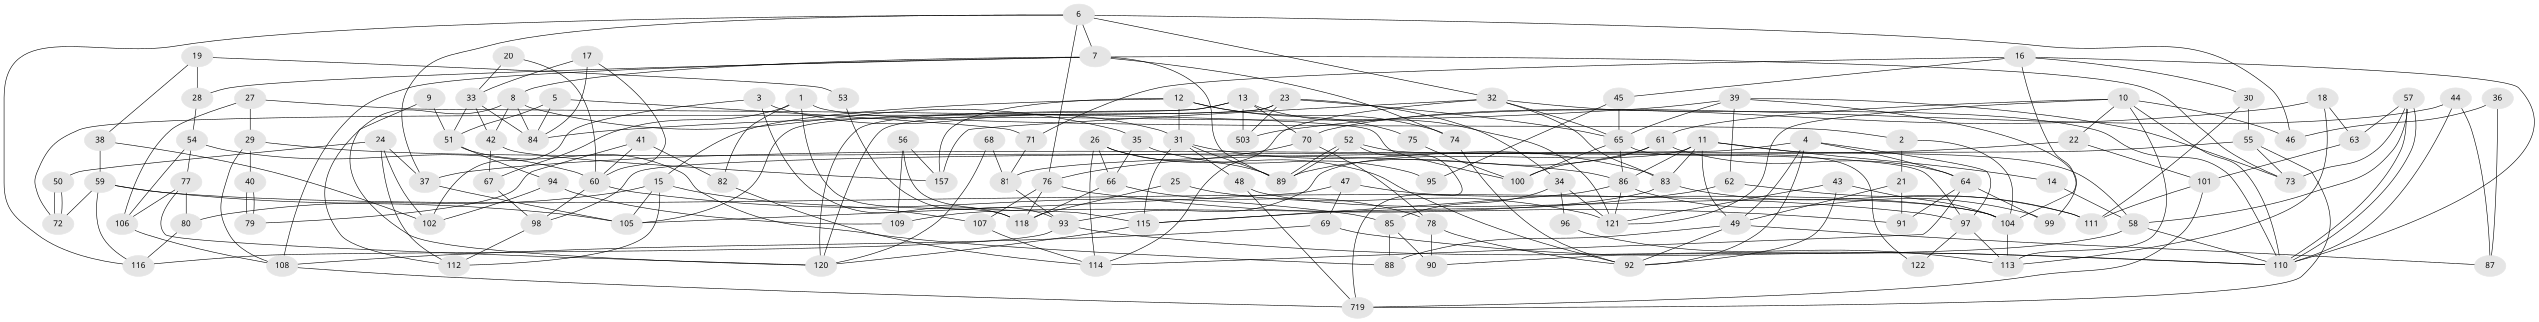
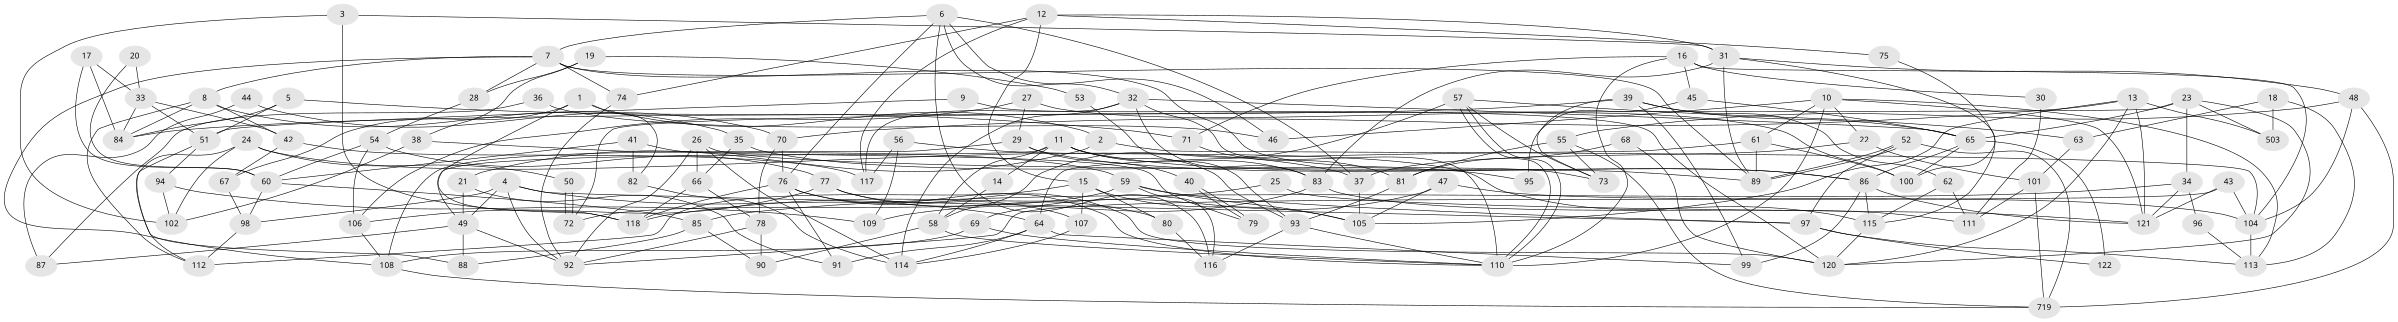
(2249, 119) -> (2129, 118)
(942, 182) -> (867, 182)
(2391, 204) -> (1118, 228)
